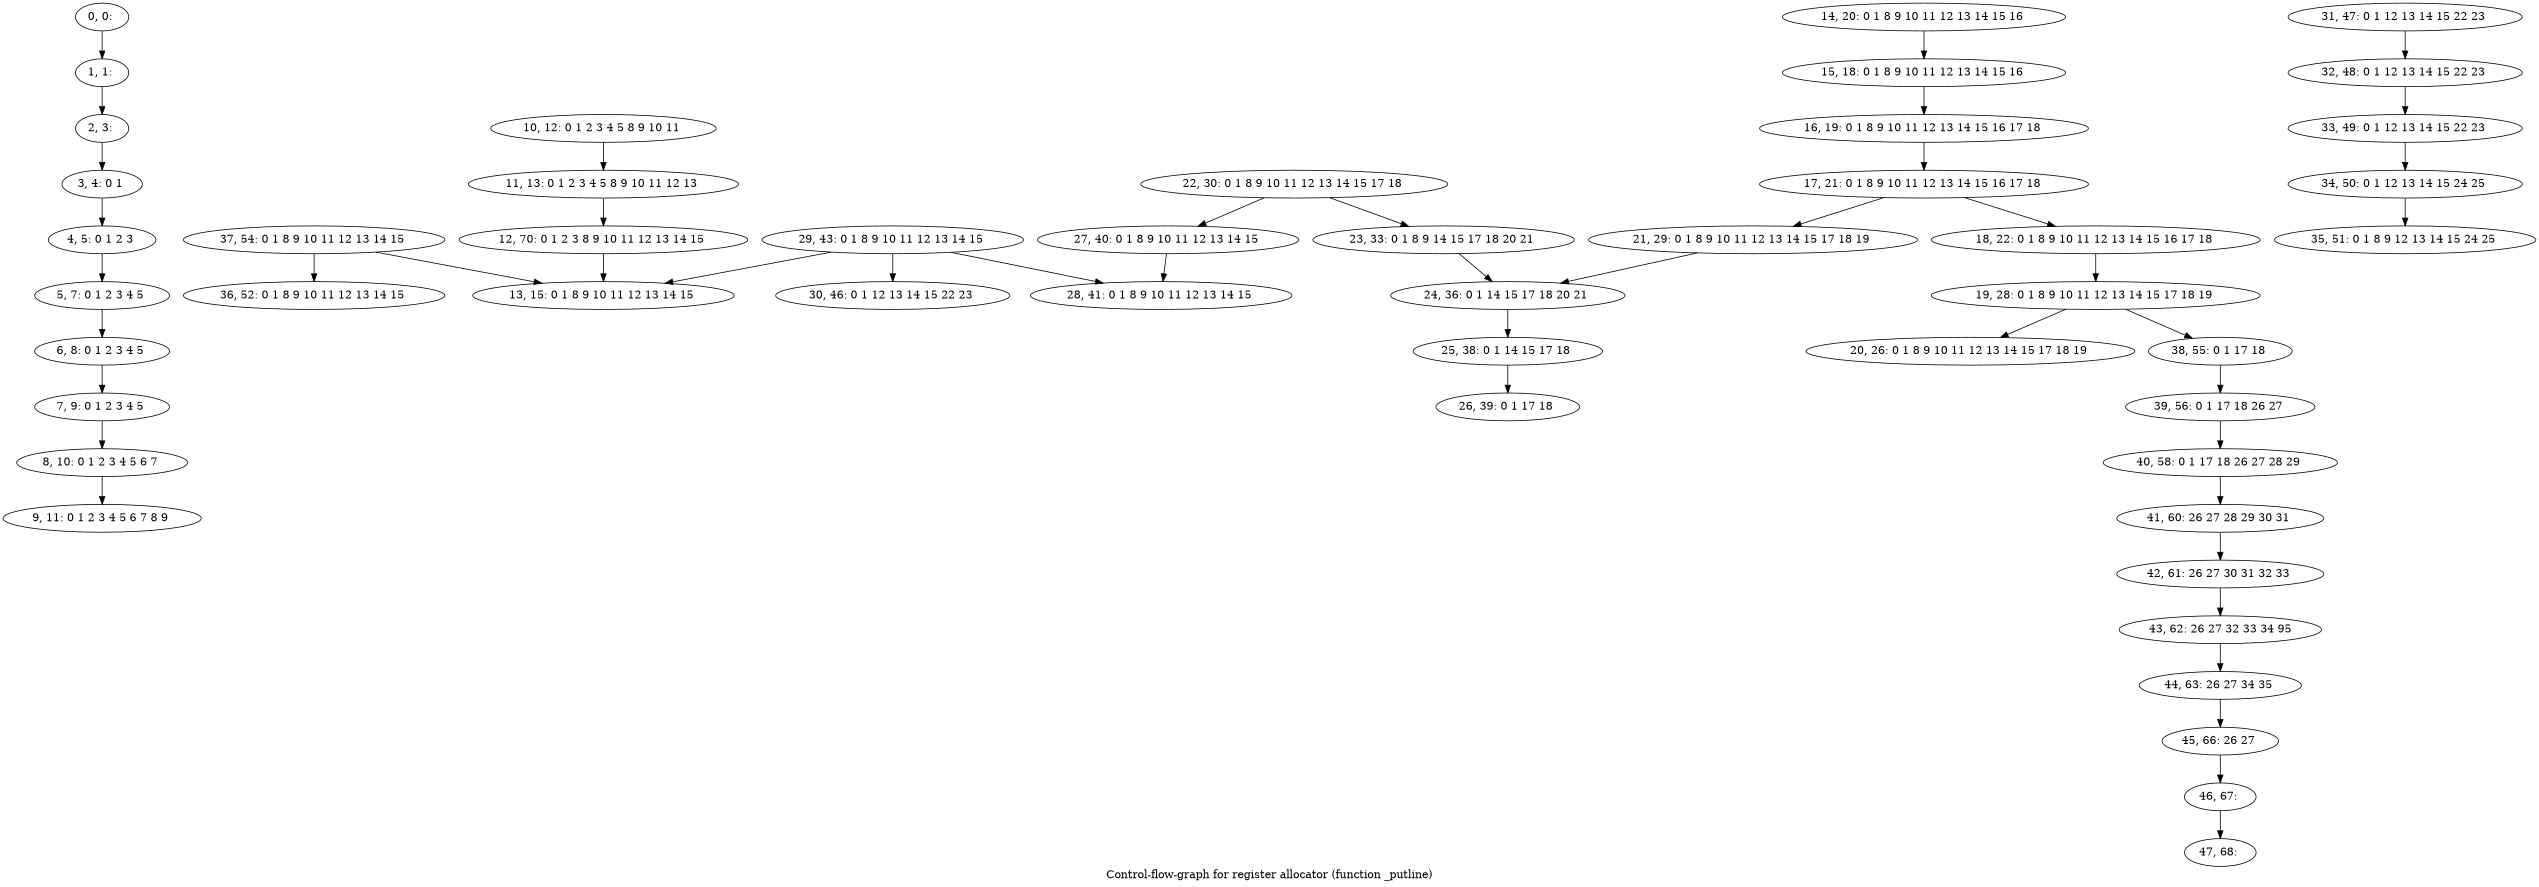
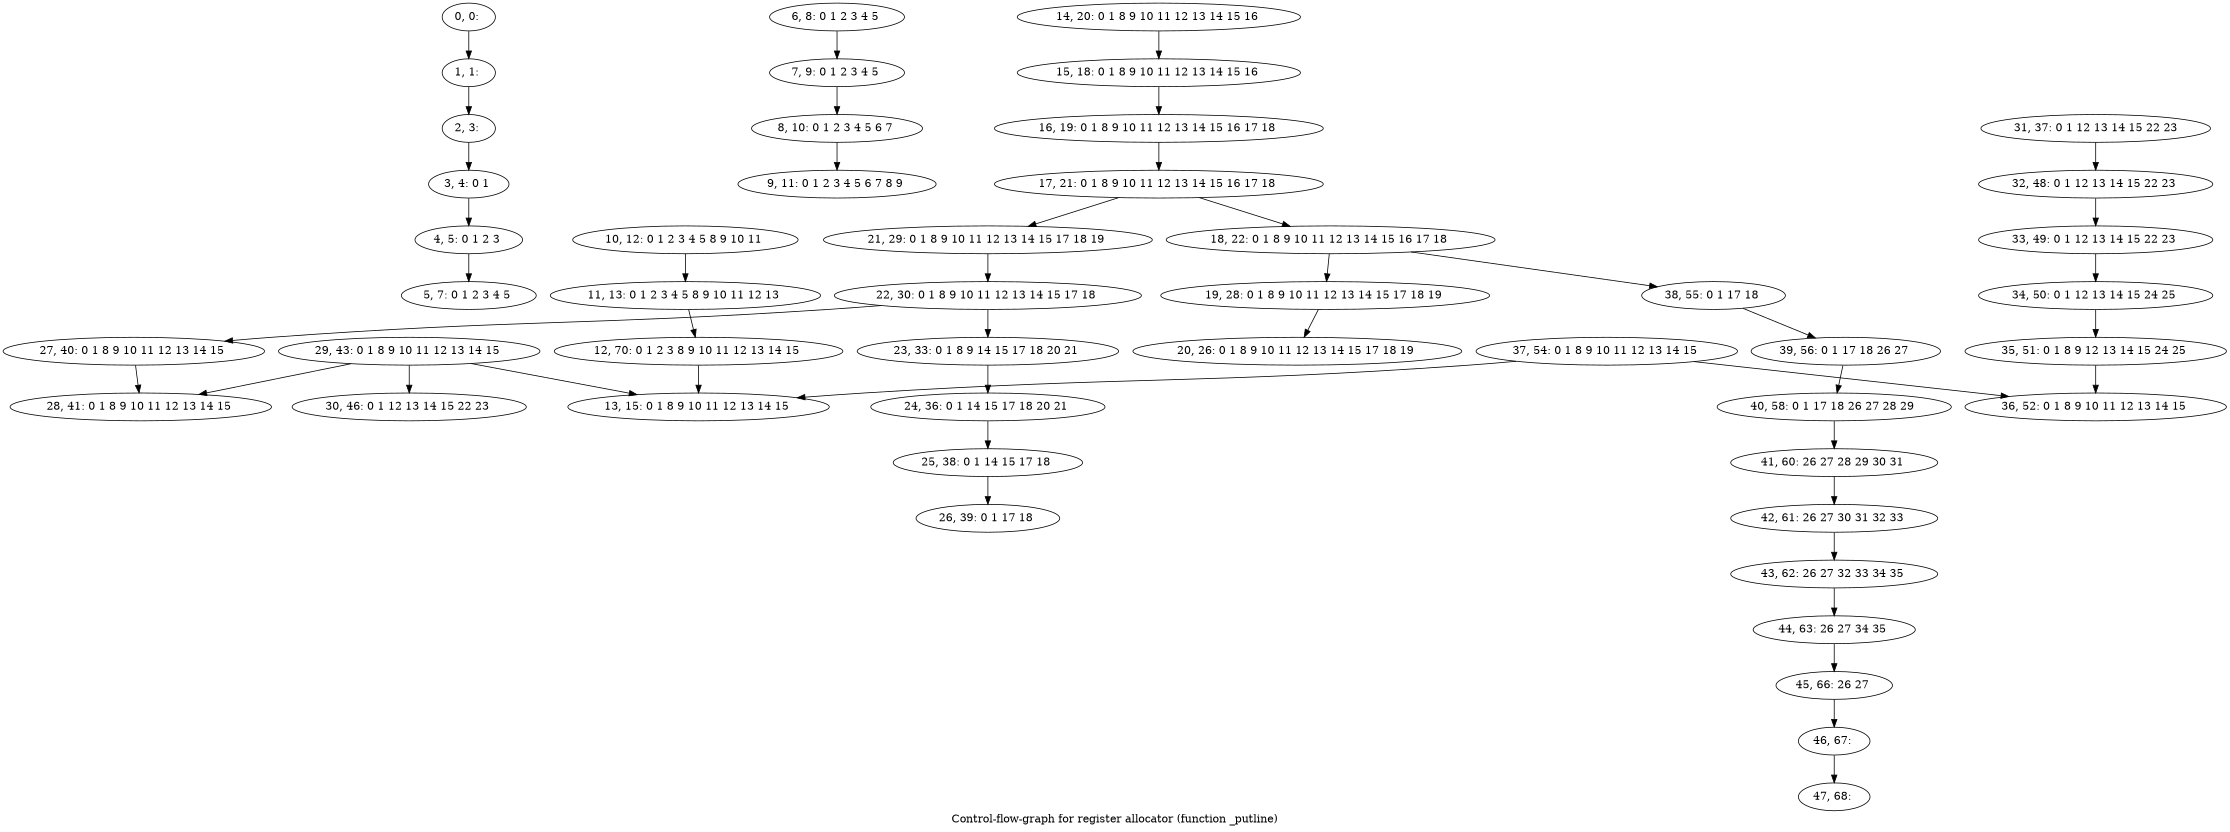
(2405, 17) -> (2096, 128)
(1633, 267) -> (988, 264)
(102, 320) -> none
(2155, 322) -> (1530, 269)
none -> (2096, 375)
(2220, 630) -> (1834, 574)
